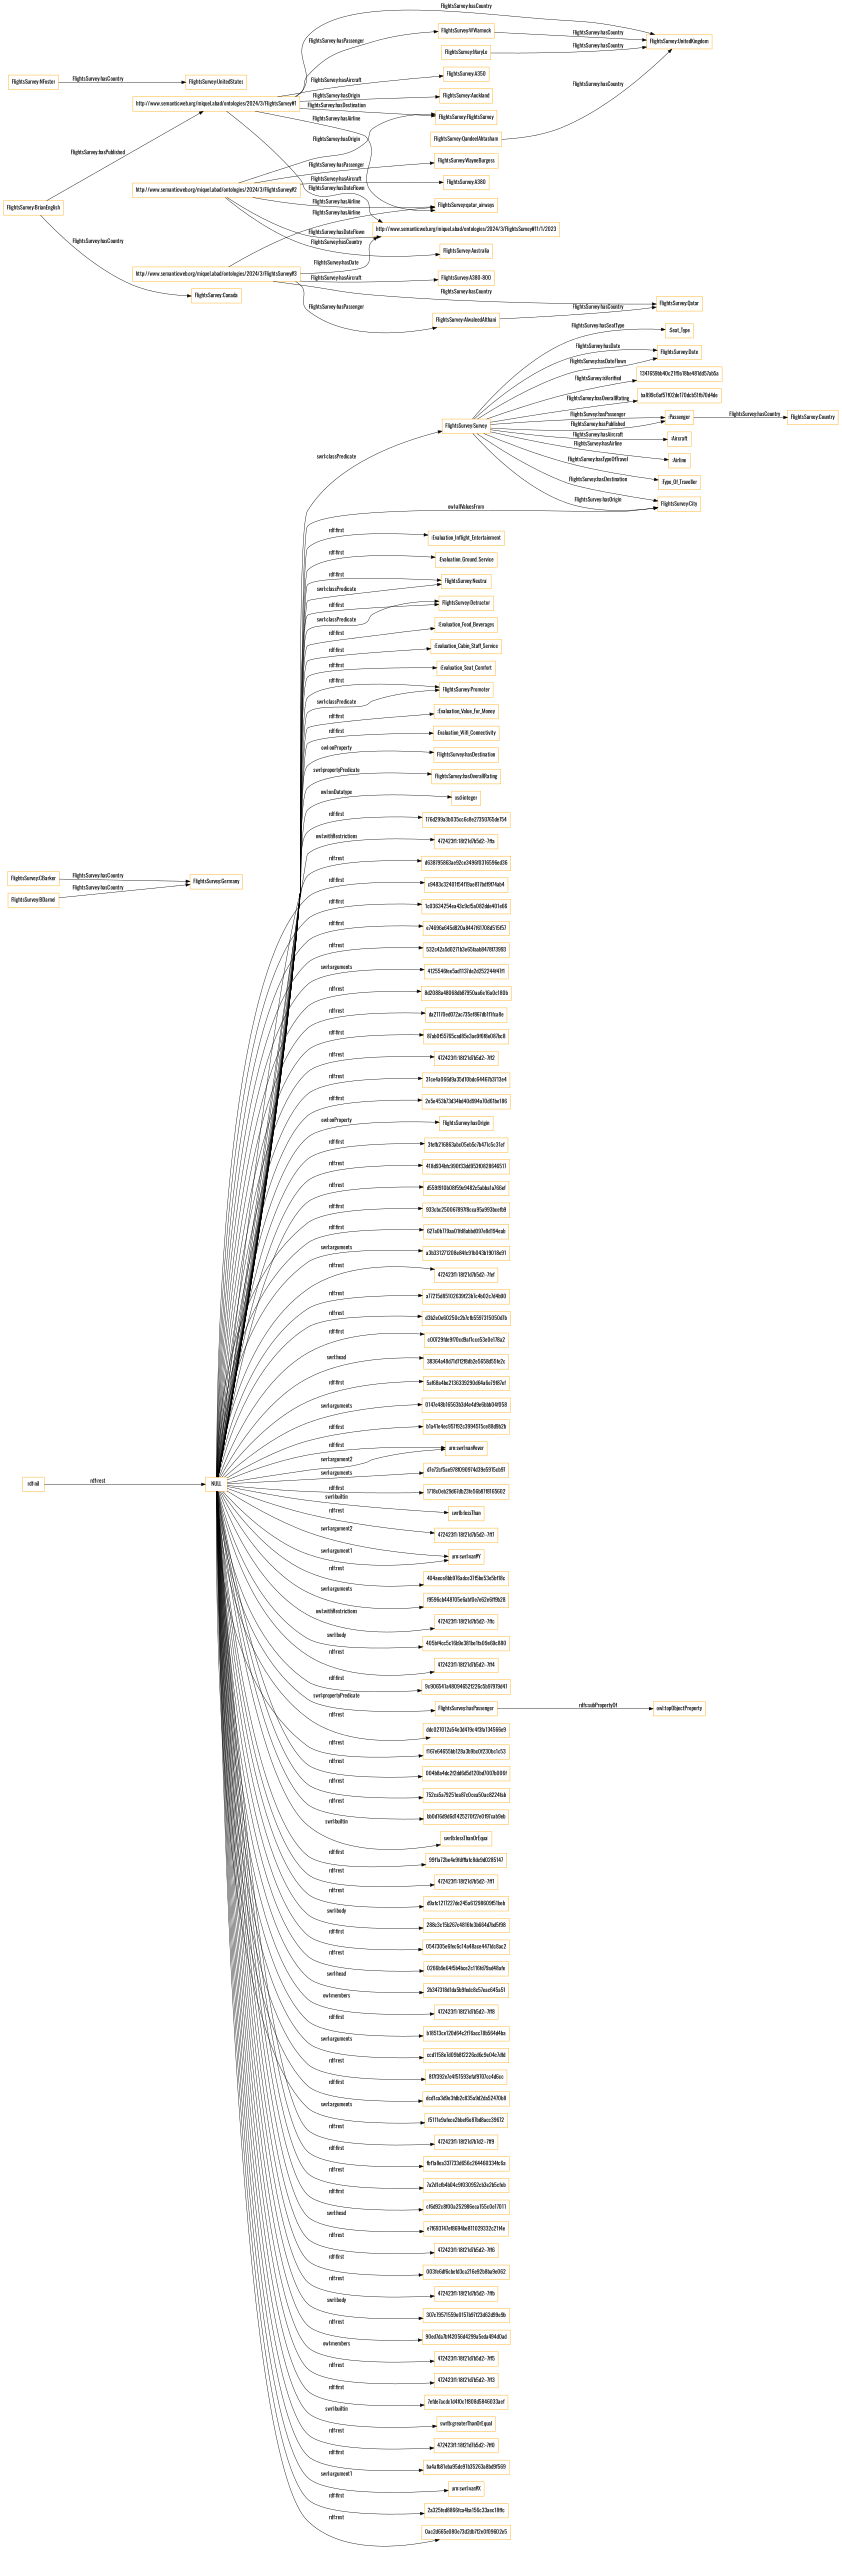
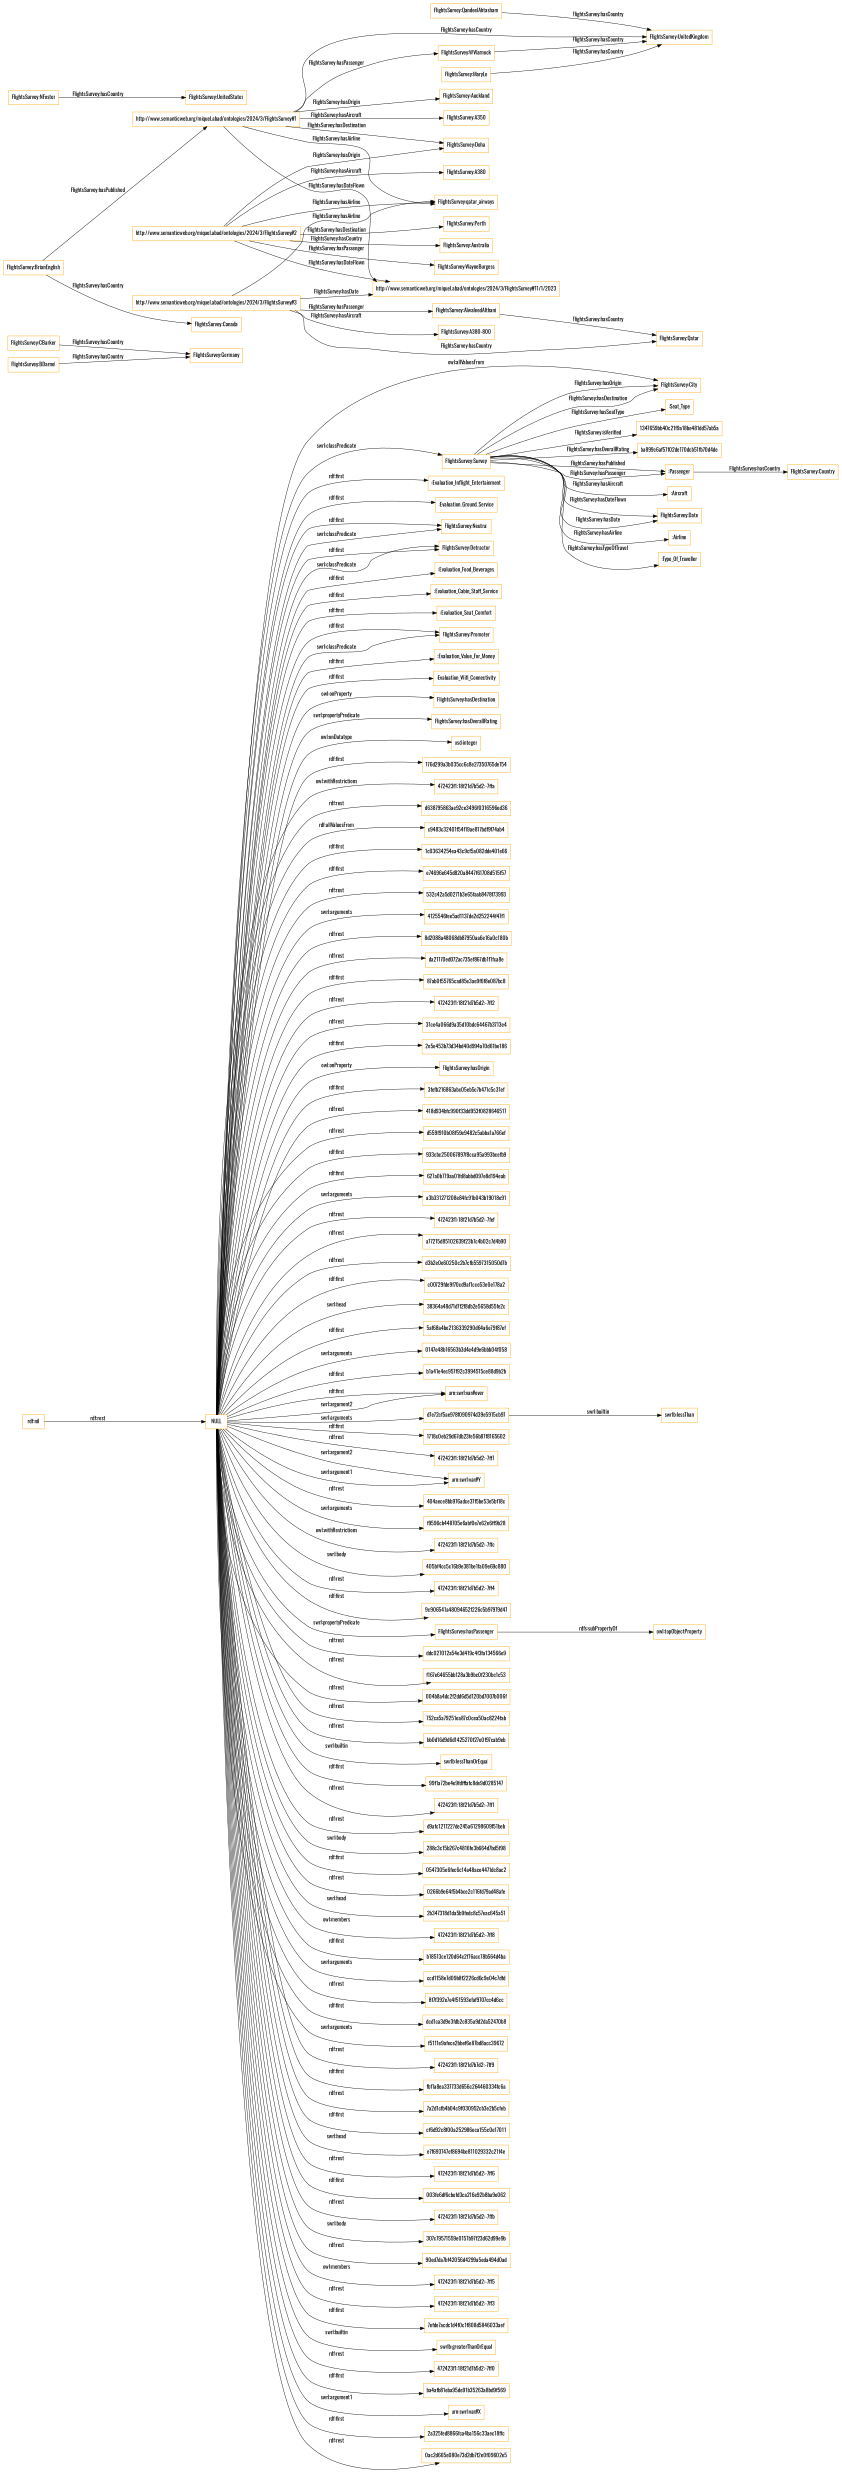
(466, 118) -> (466, 145)
none -> (466, 224)
(337, 880) -> (337, 825)
(335, 1504) -> (583, 1415)
